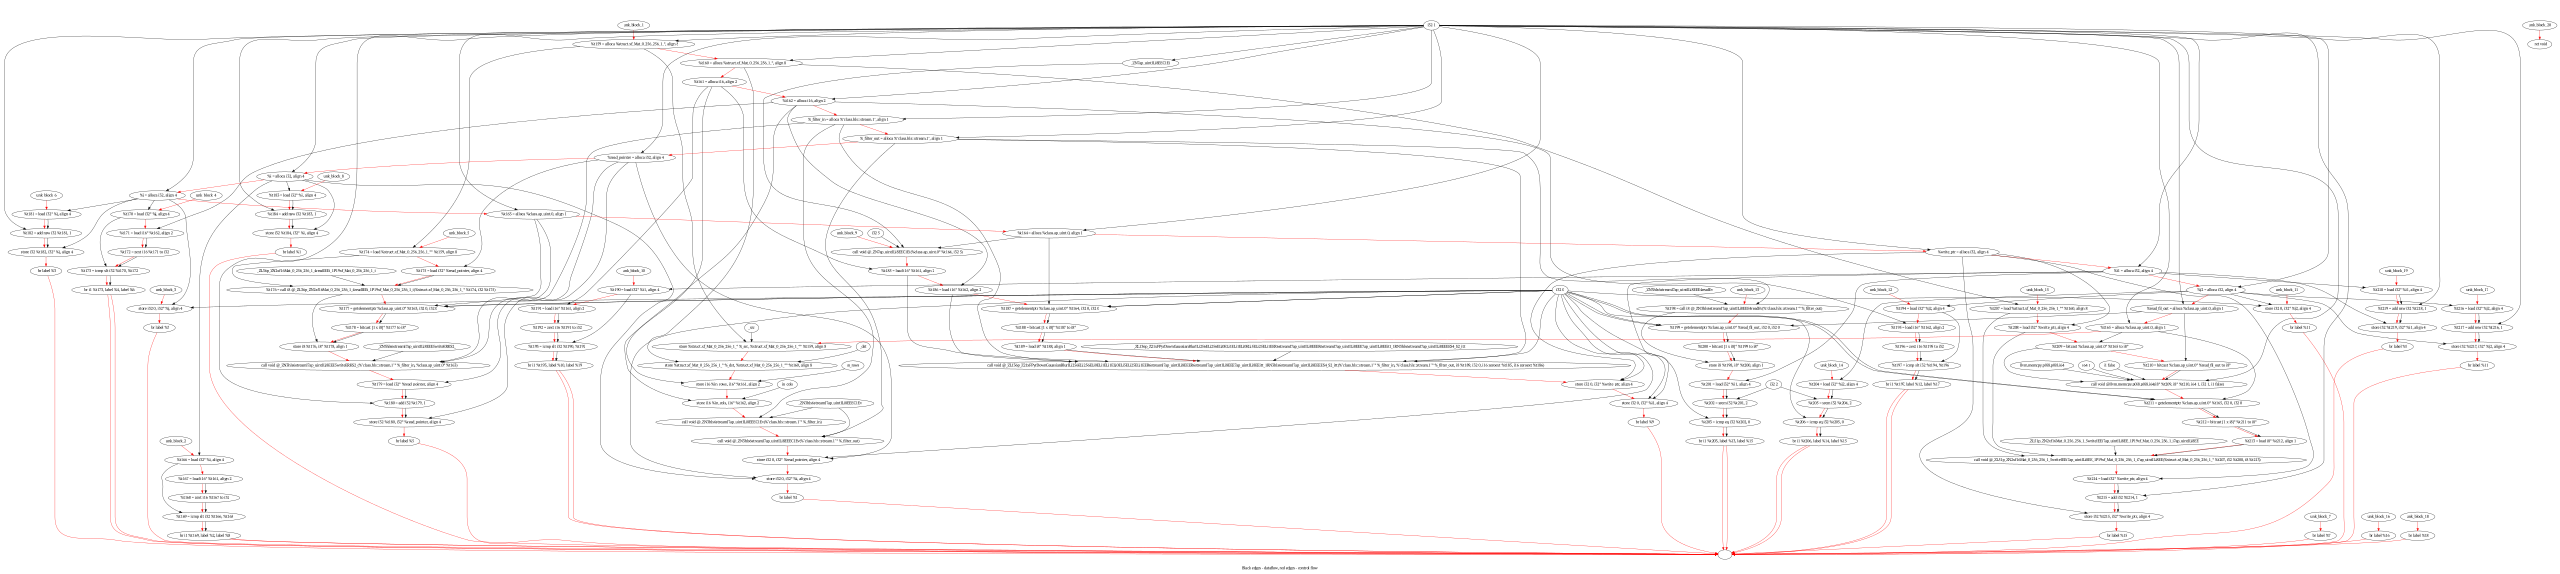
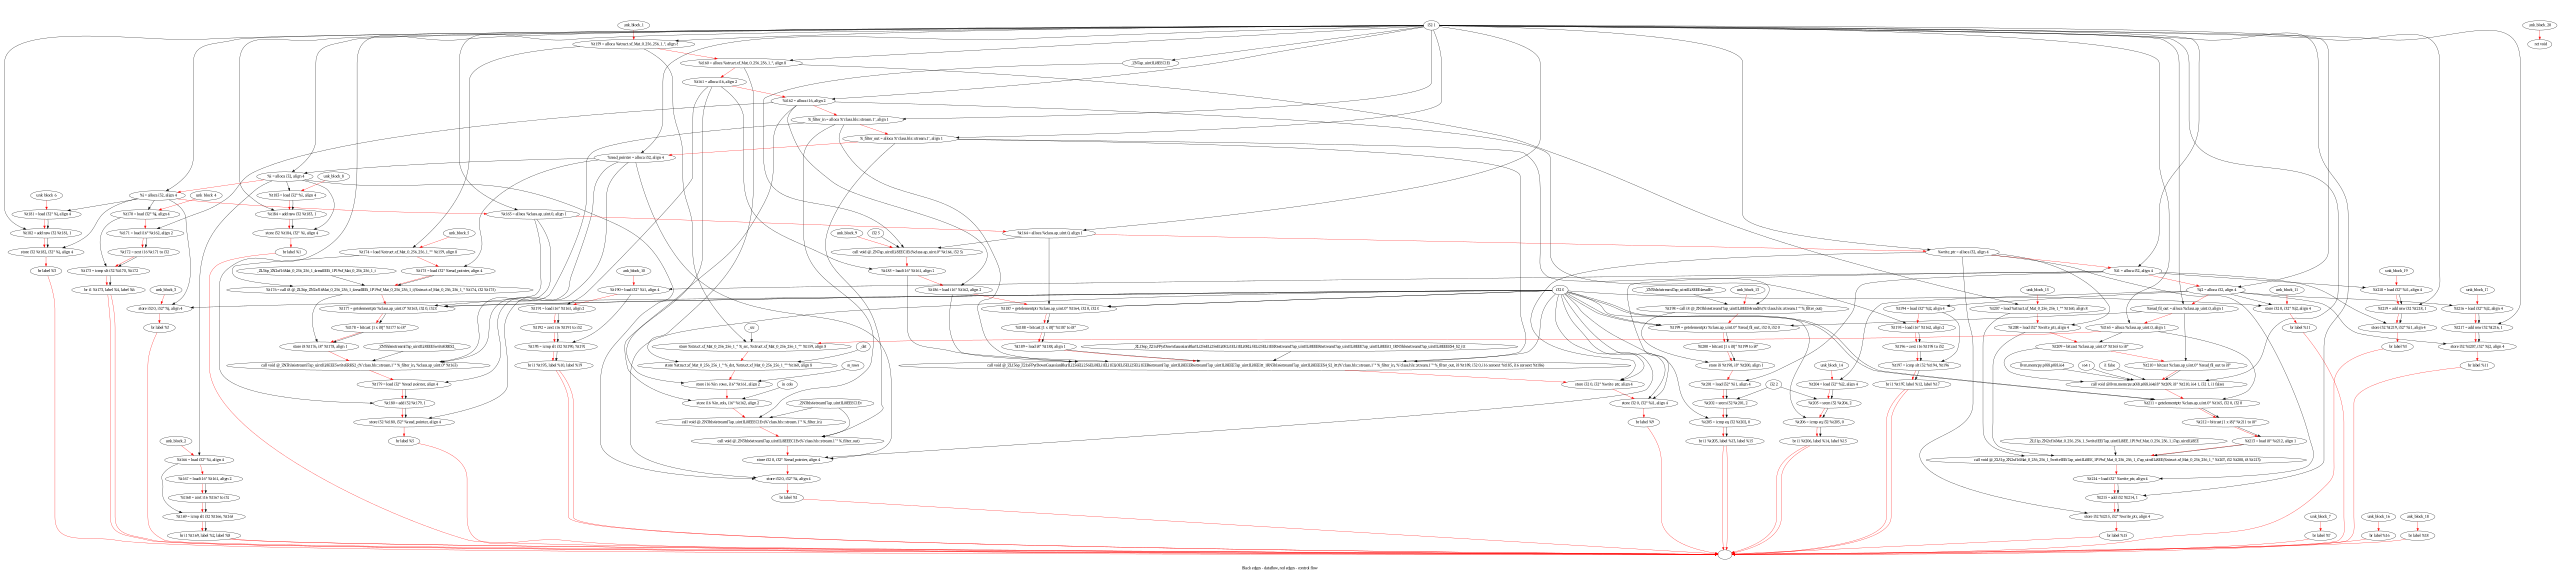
(451, 163) -> (451, 163)
(1881, 290) -> none
(2477, 347) -> (2477, 347)
